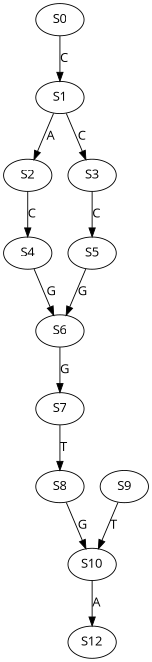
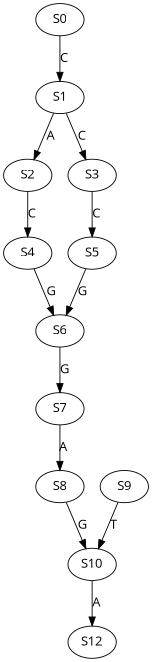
(64, 448) -> (64, 448)
